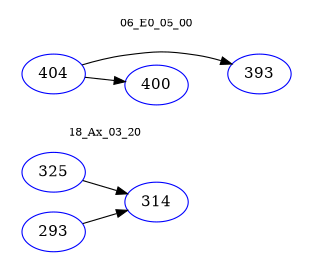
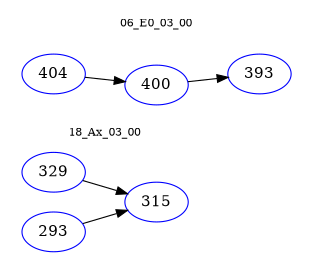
(157, 24) -> (157, 24)
(151, 52) -> (202, 80)
(105, 133) -> (105, 133)
(54, 172) -> (54, 172)
(157, 202) -> (157, 202)
